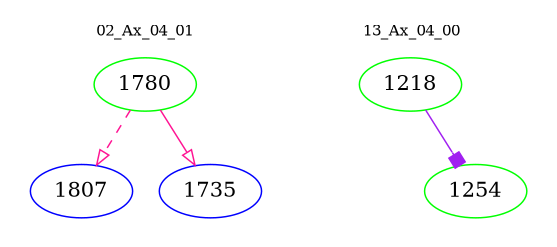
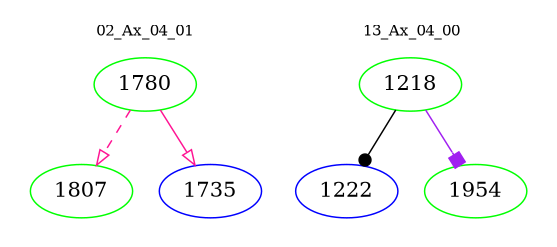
(82, 191) -> (82, 191)
none -> (347, 191)
(476, 191) -> (476, 191)
